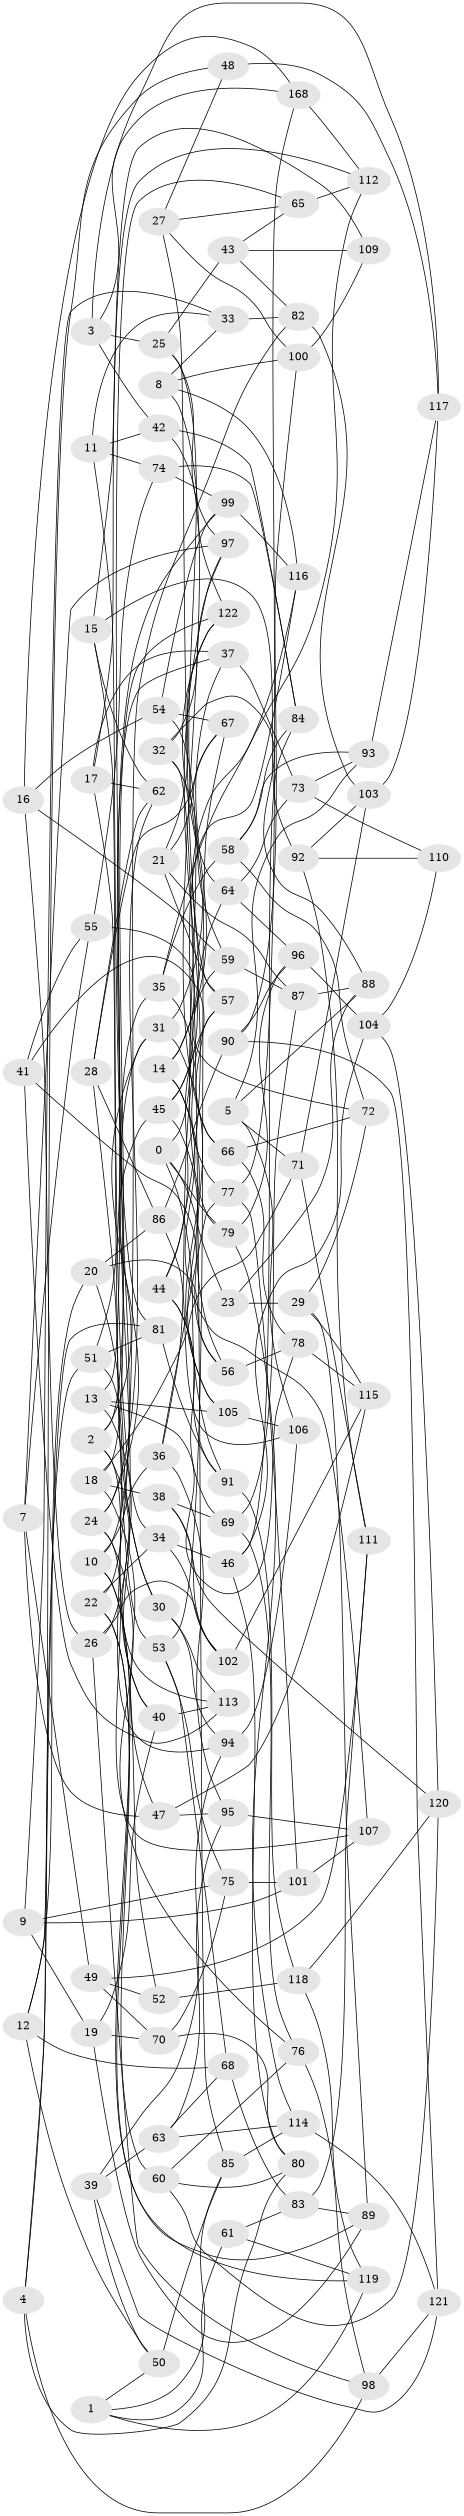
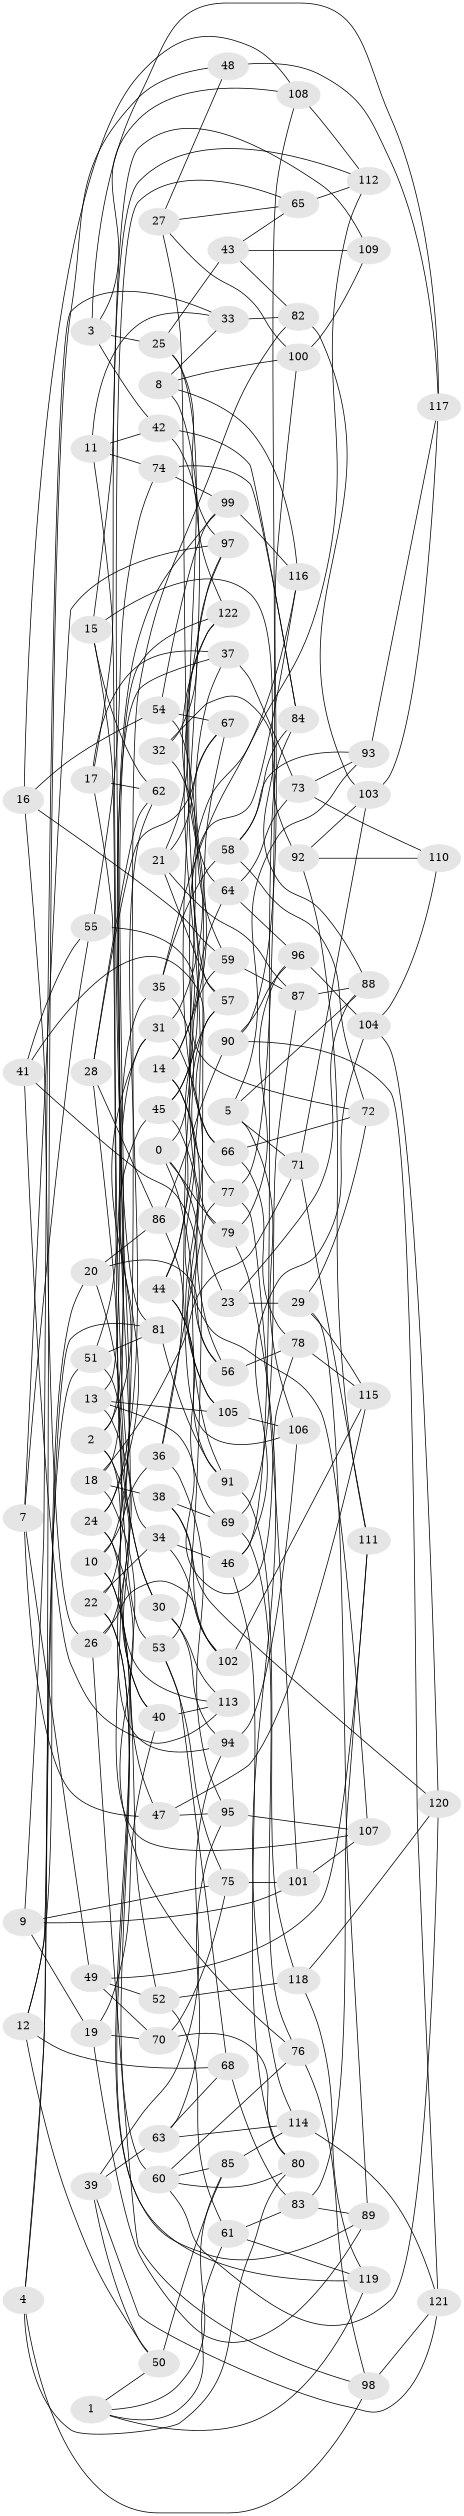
(298, 95) -> (298, 95)
(202, 1770) -> (194, 2172)
none -> (198, 2115)
